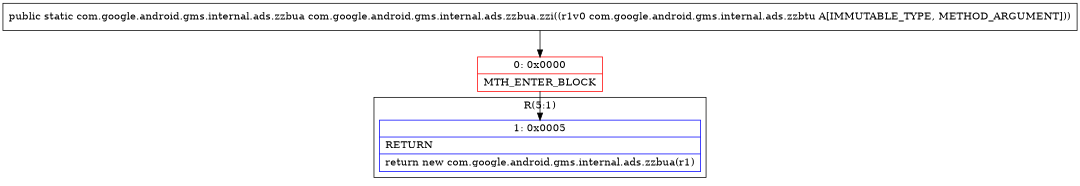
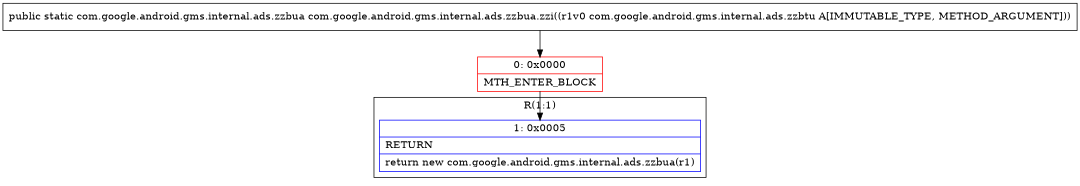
(540, 106) -> (540, 106)
